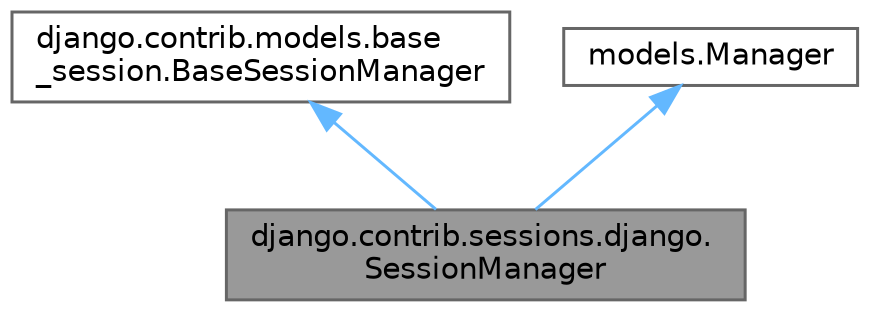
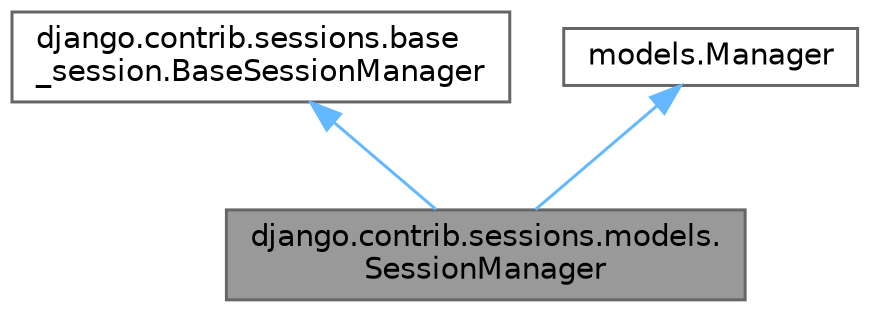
(261, 57) -> (261, 57)
(486, 255) -> (486, 255)
